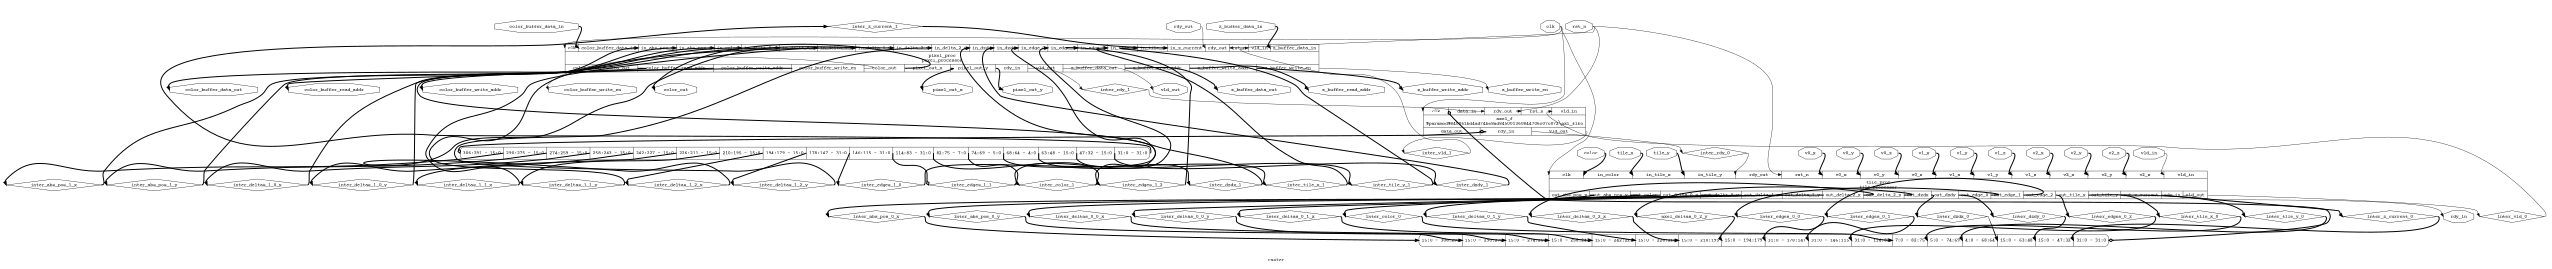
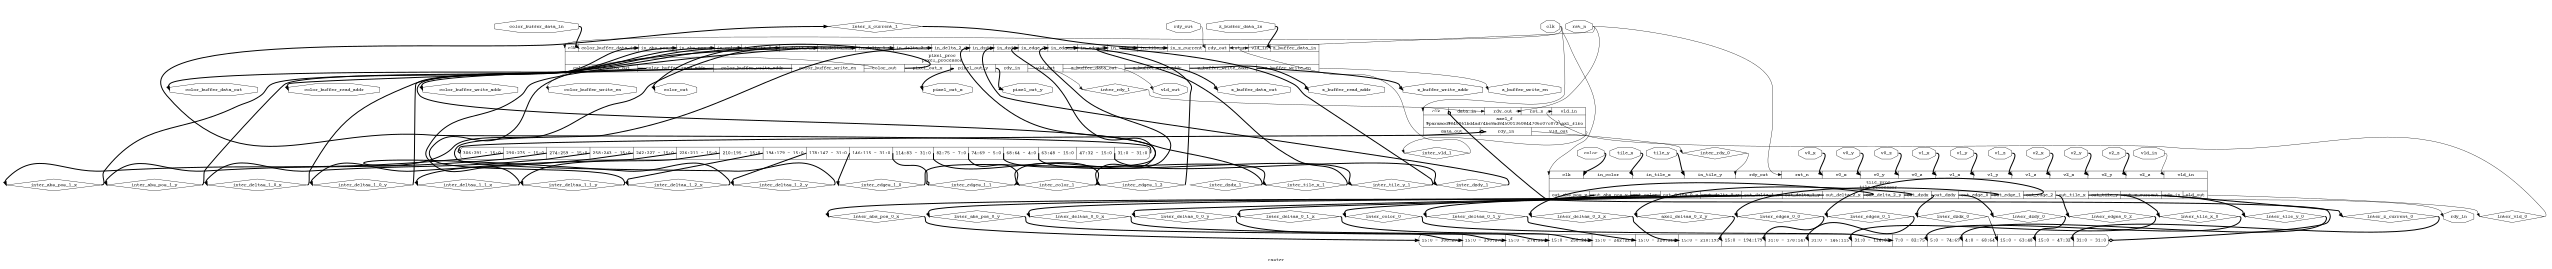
(1134, 165) -> none
